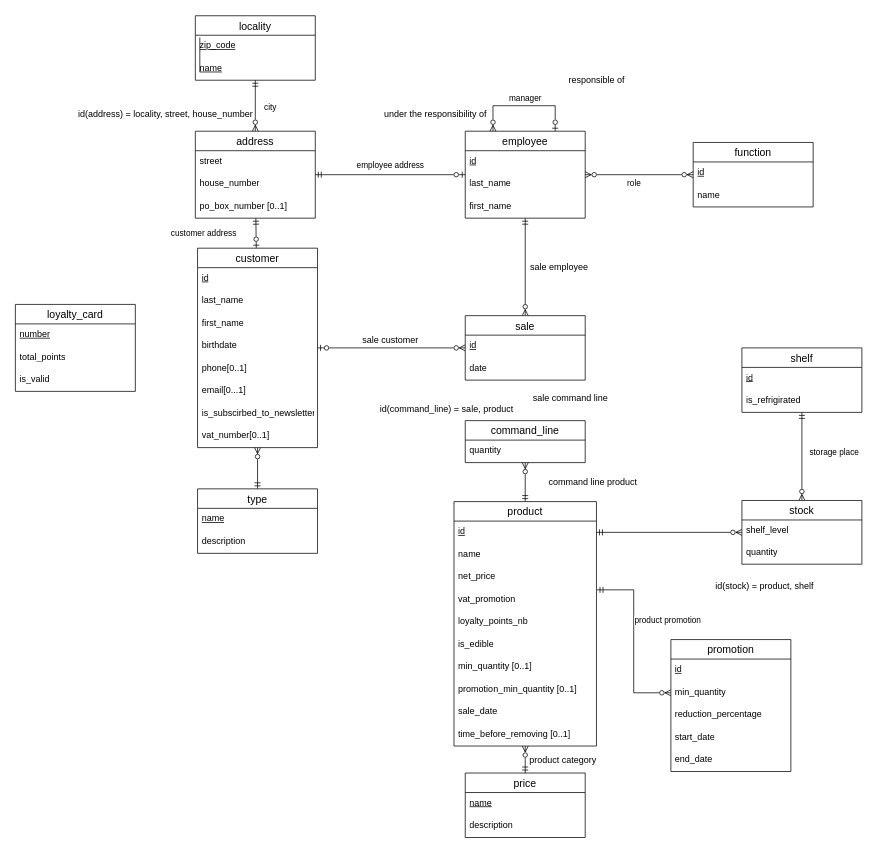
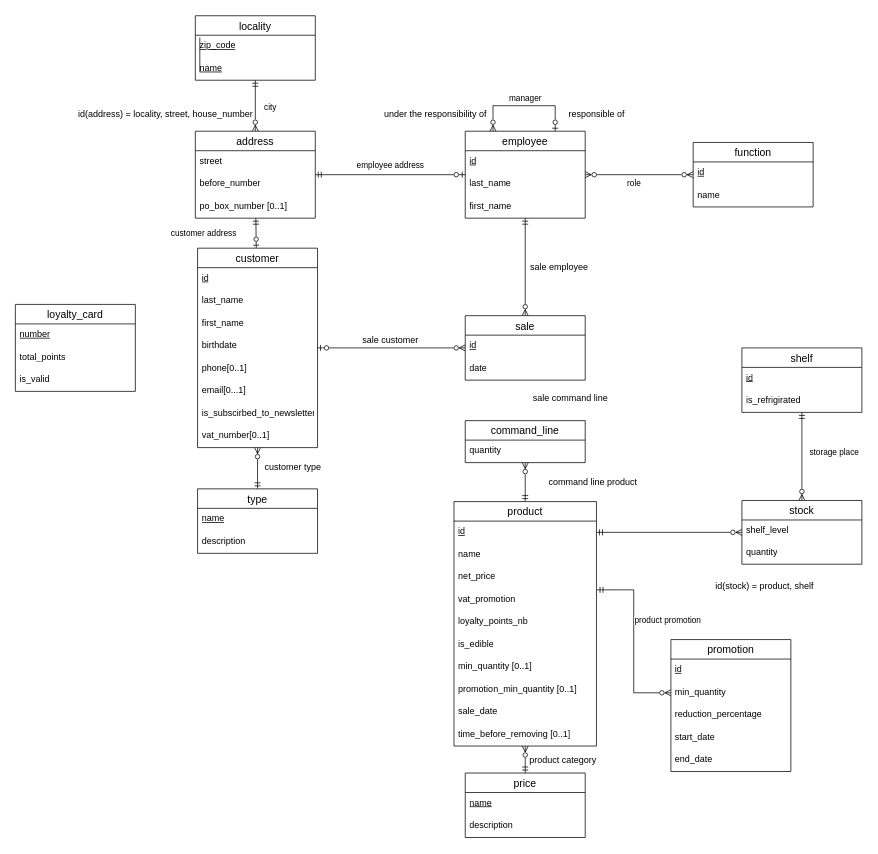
(597, 80) -> (597, 114)
(230, 184) -> (233, 184)
(447, 409) -> none
none -> (293, 468)
